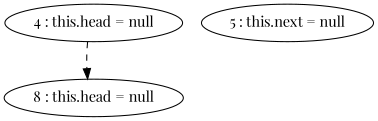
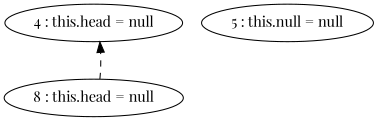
(288, 23) -> (288, 23)
(87, 55) -> (101, 66)
